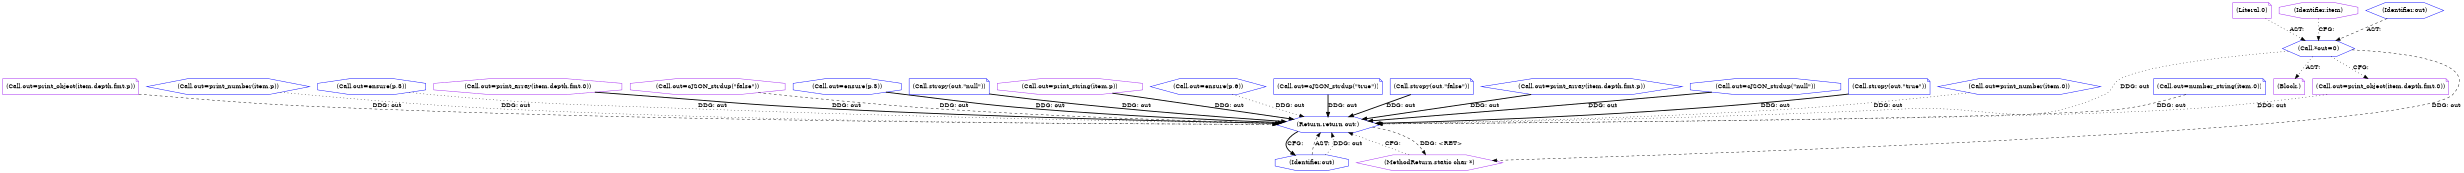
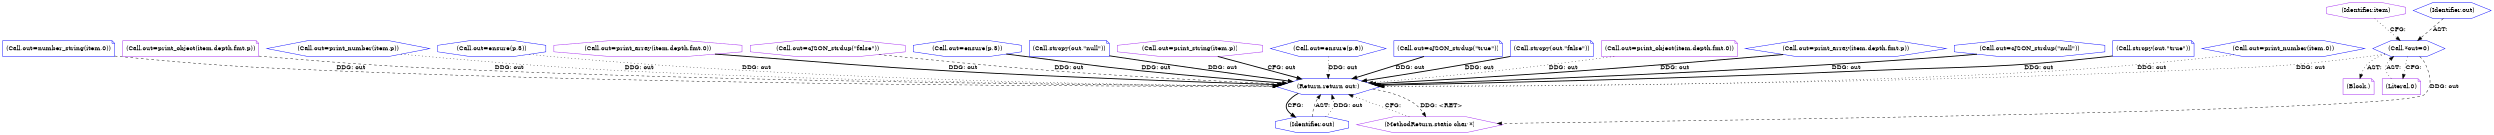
(2348, 66) -> (2406, 65)
(1229, 106) -> (1281, 68)
